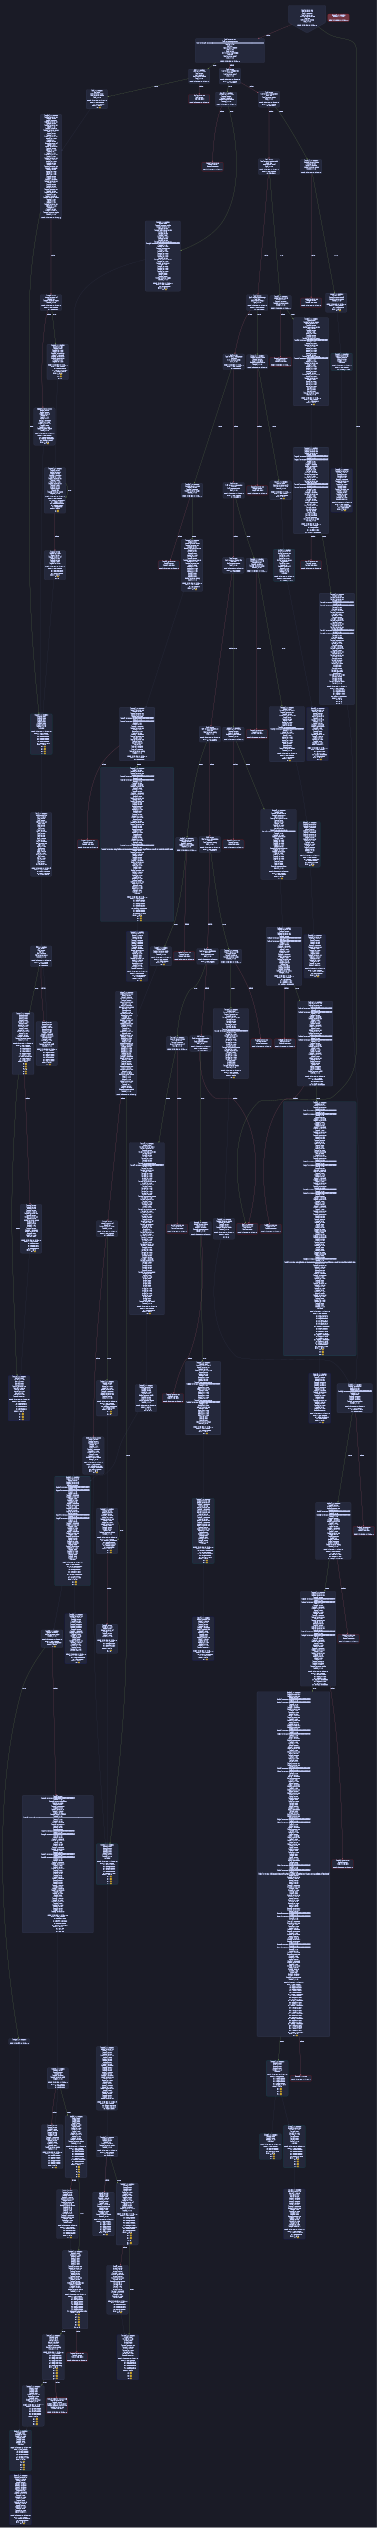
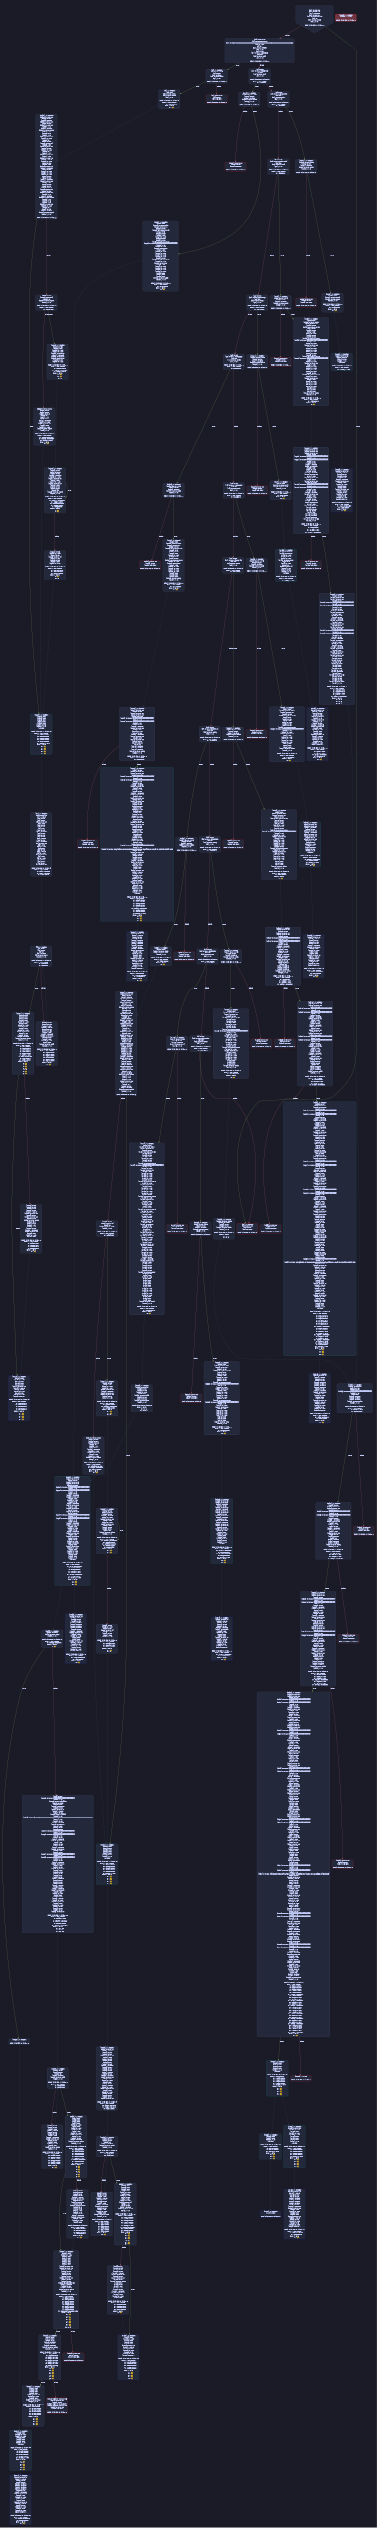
none -> (270, 2214)
